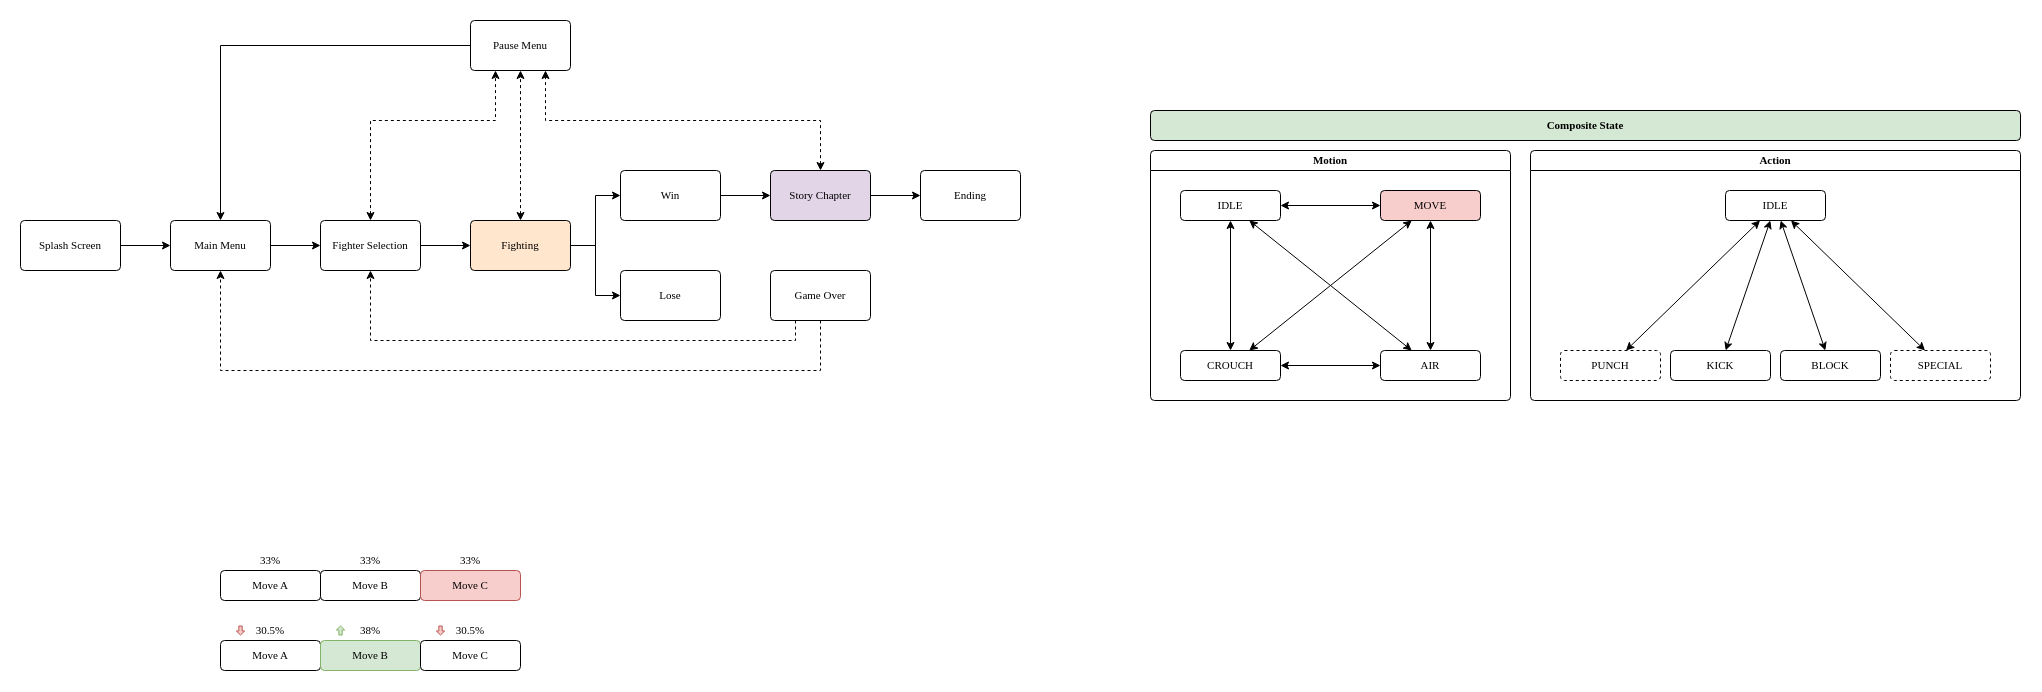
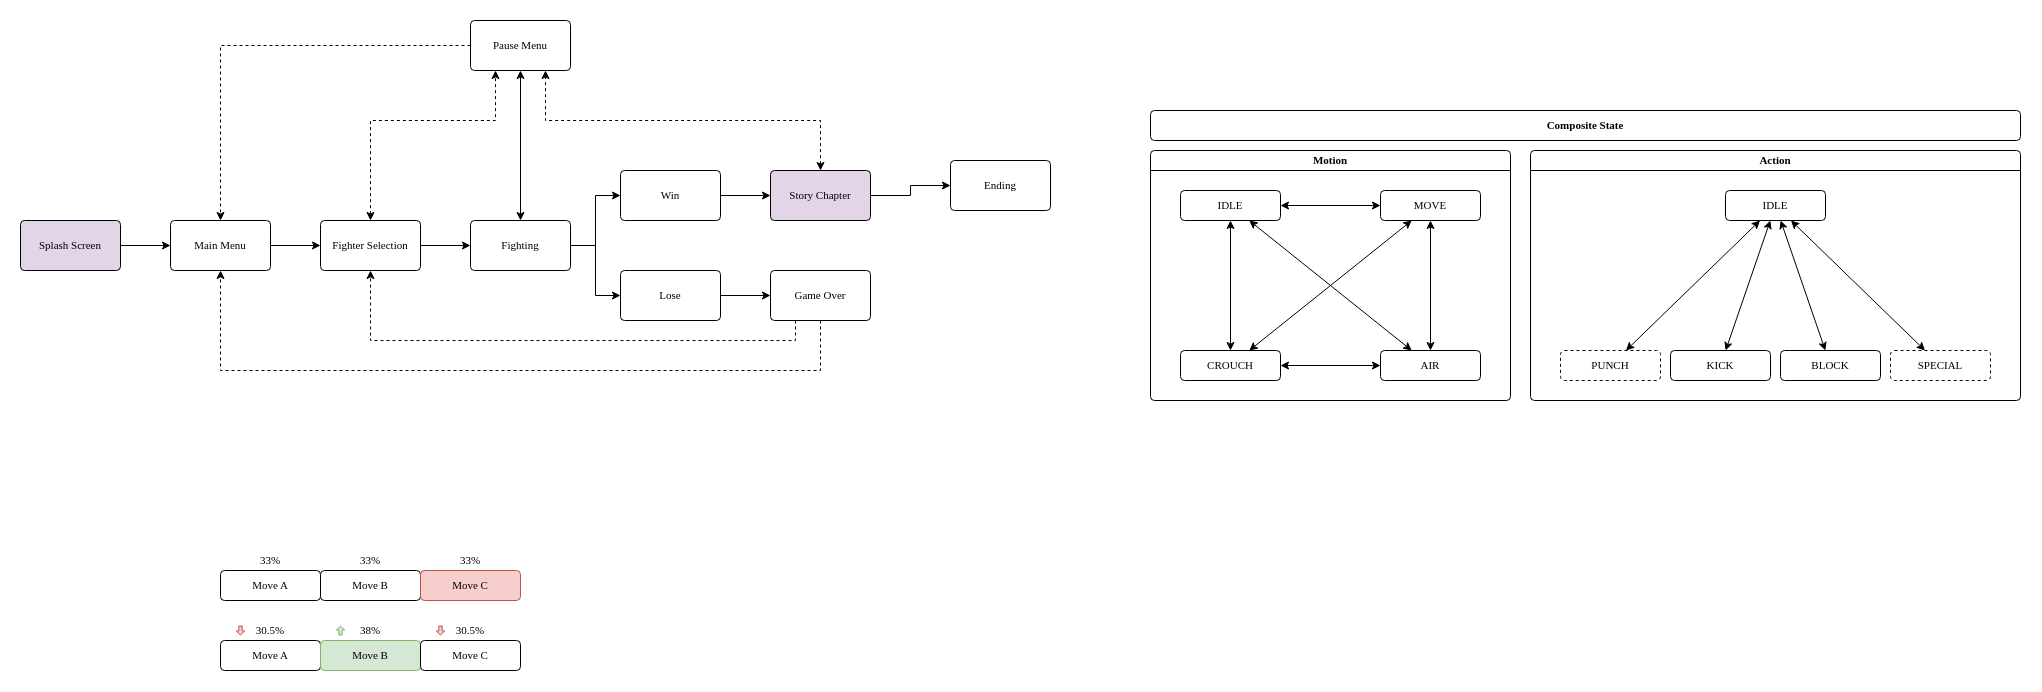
(261, 46) -> (261, 46)
(1586, 126) -> (1586, 126)
(521, 145) -> (521, 145)
(971, 196) -> (1001, 186)
(1431, 206) -> (1431, 206)
(71, 246) -> (71, 246)
(521, 246) -> (521, 246)
none -> (742, 296)
